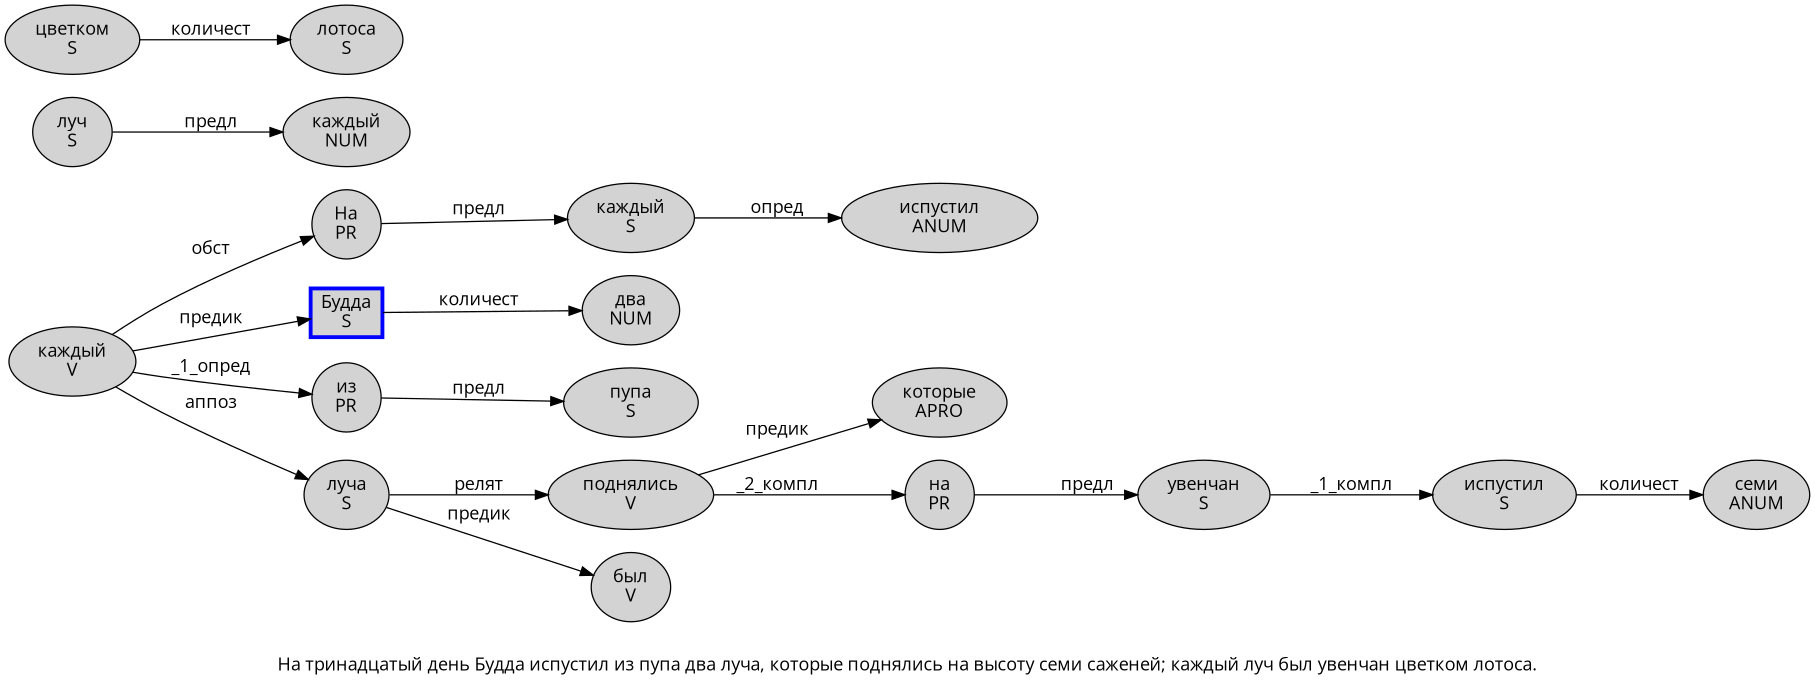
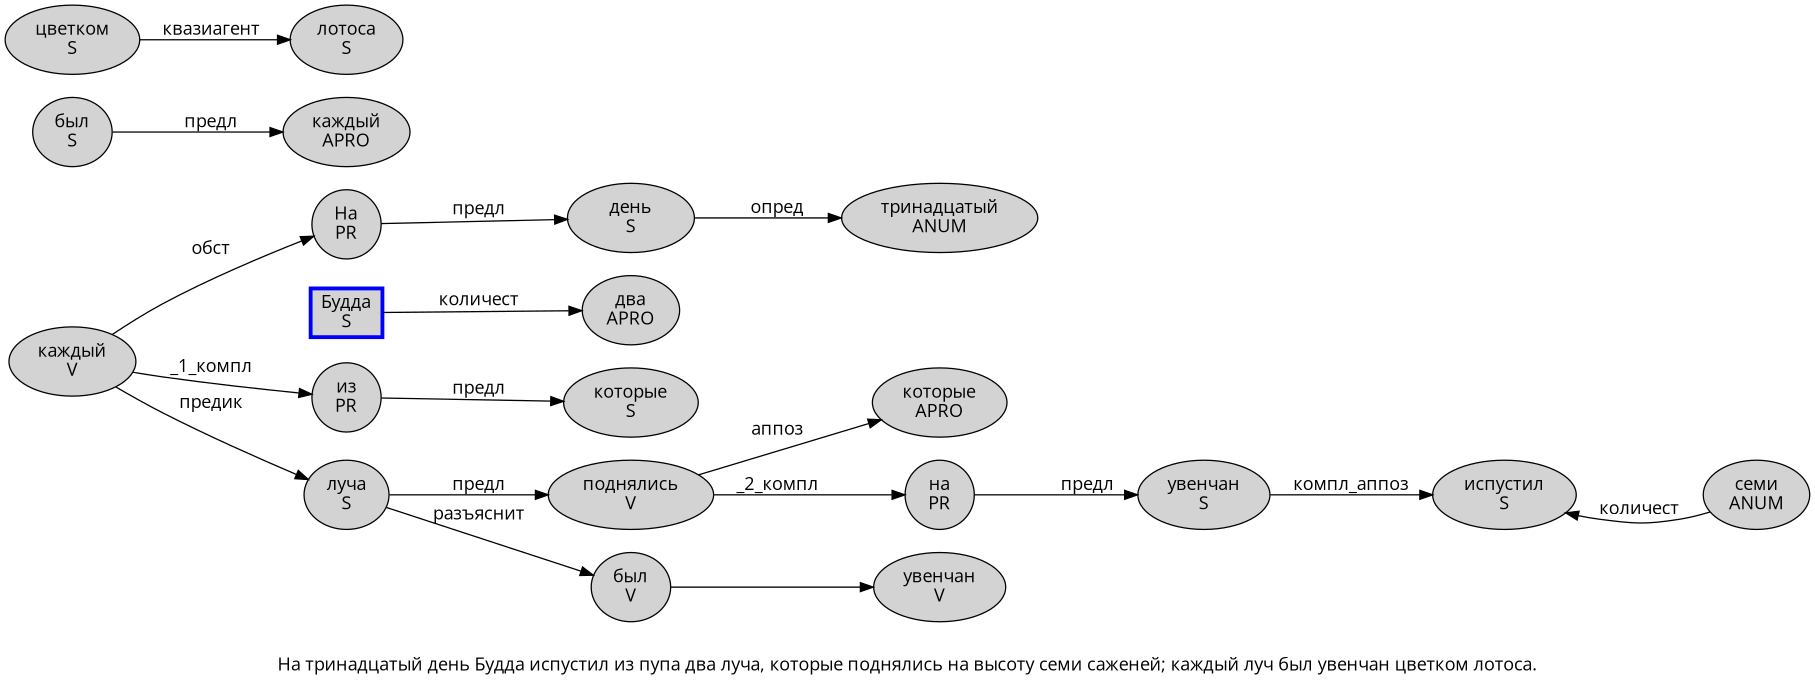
(211, 30) -> (211, 30)
(72, 132) -> (72, 132)
(347, 132) -> (347, 132)
(631, 218) -> (631, 218)
(940, 218) -> (940, 218)
(631, 310) -> (631, 310)
(215, 336) -> none
(211, 367) -> (211, 367)
(211, 403) -> (211, 403)
(631, 403) -> (631, 403)
(778, 430) -> (778, 430)
(479, 485) -> (479, 485)
(1352, 485) -> (1352, 485)
(1633, 495) -> (1644, 523)
(479, 515) -> (479, 515)
none -> (940, 587)
